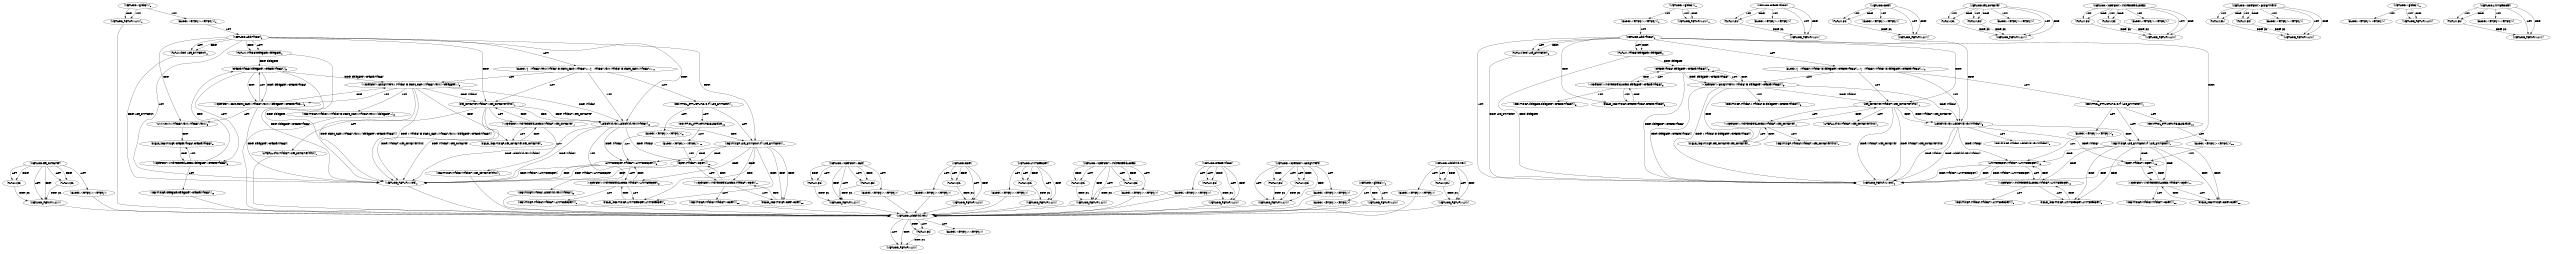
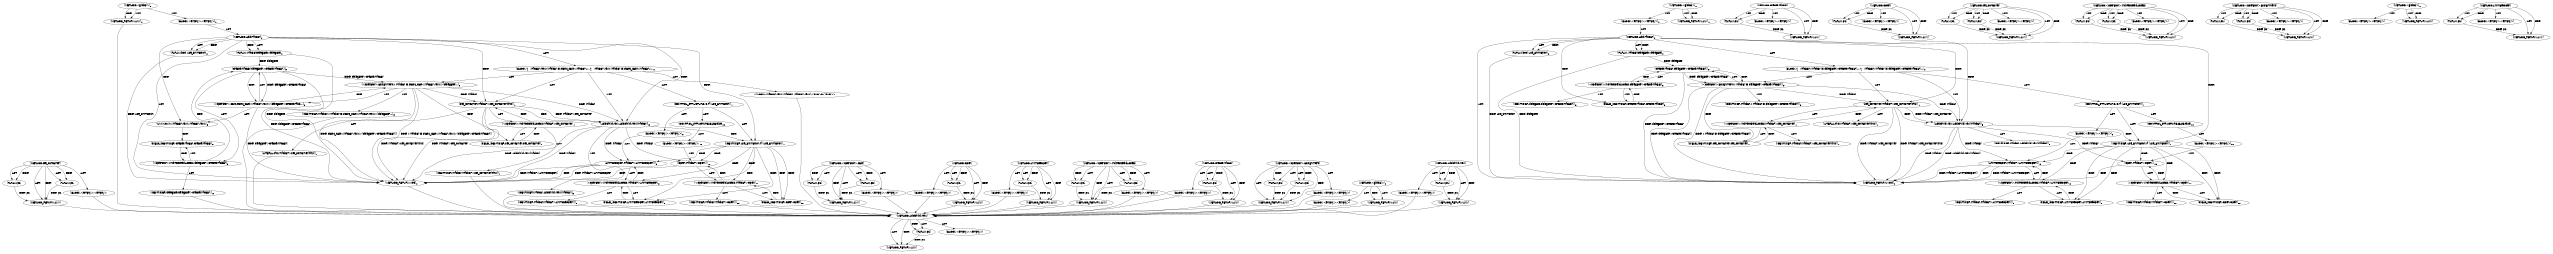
none -> (795, 95)
